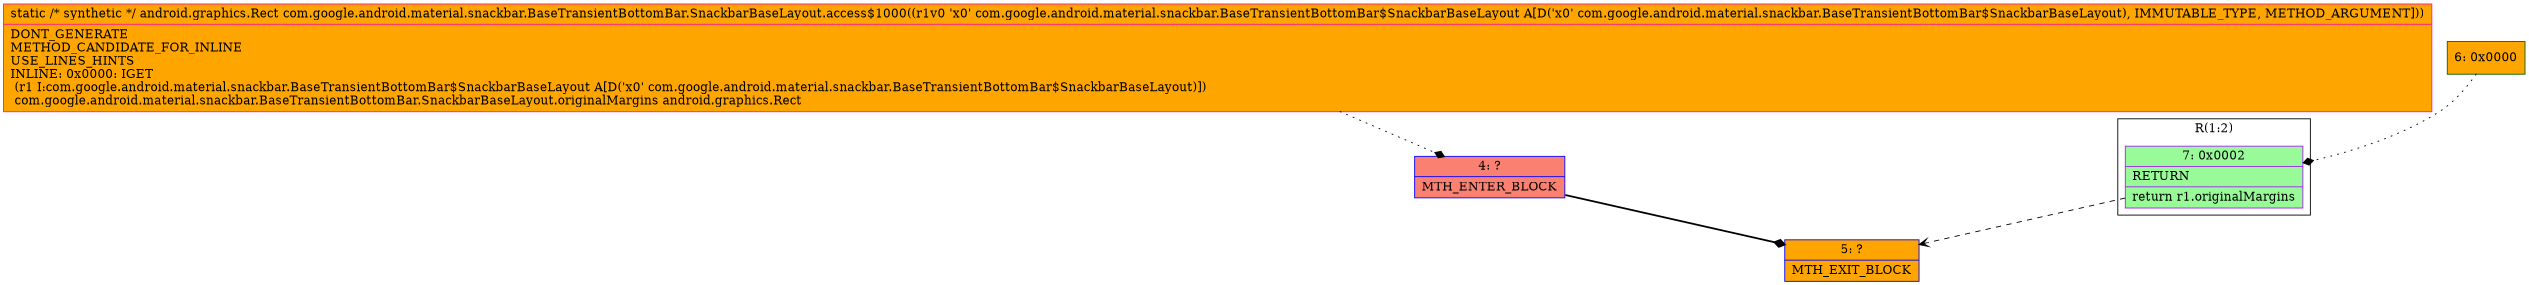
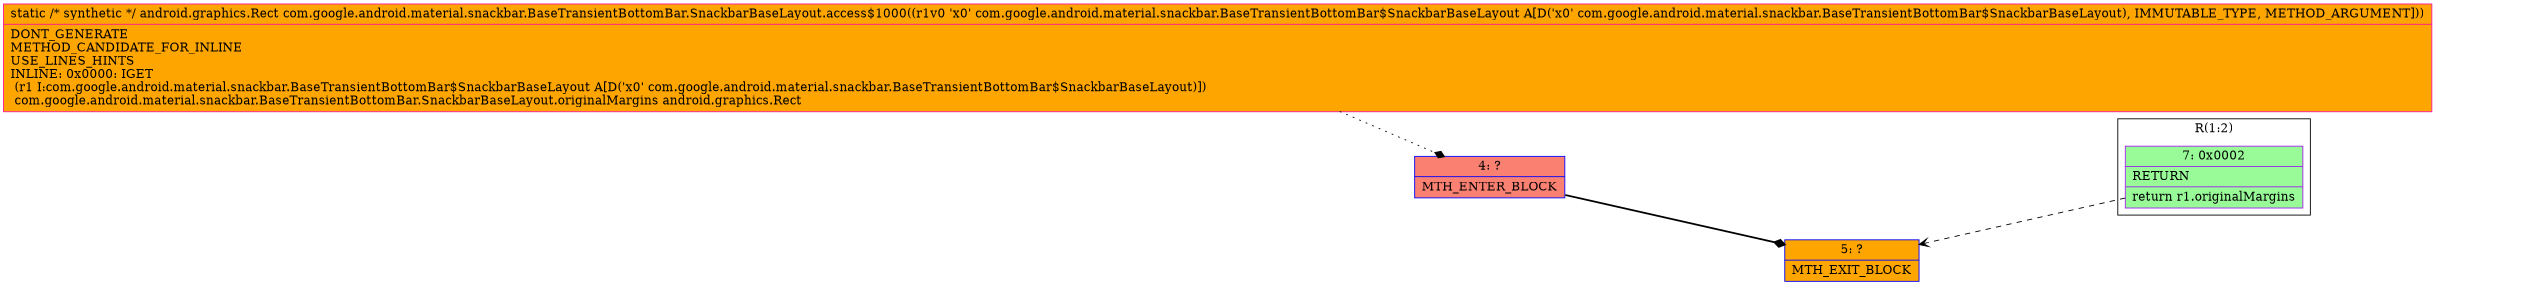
(2486, 58) -> none
